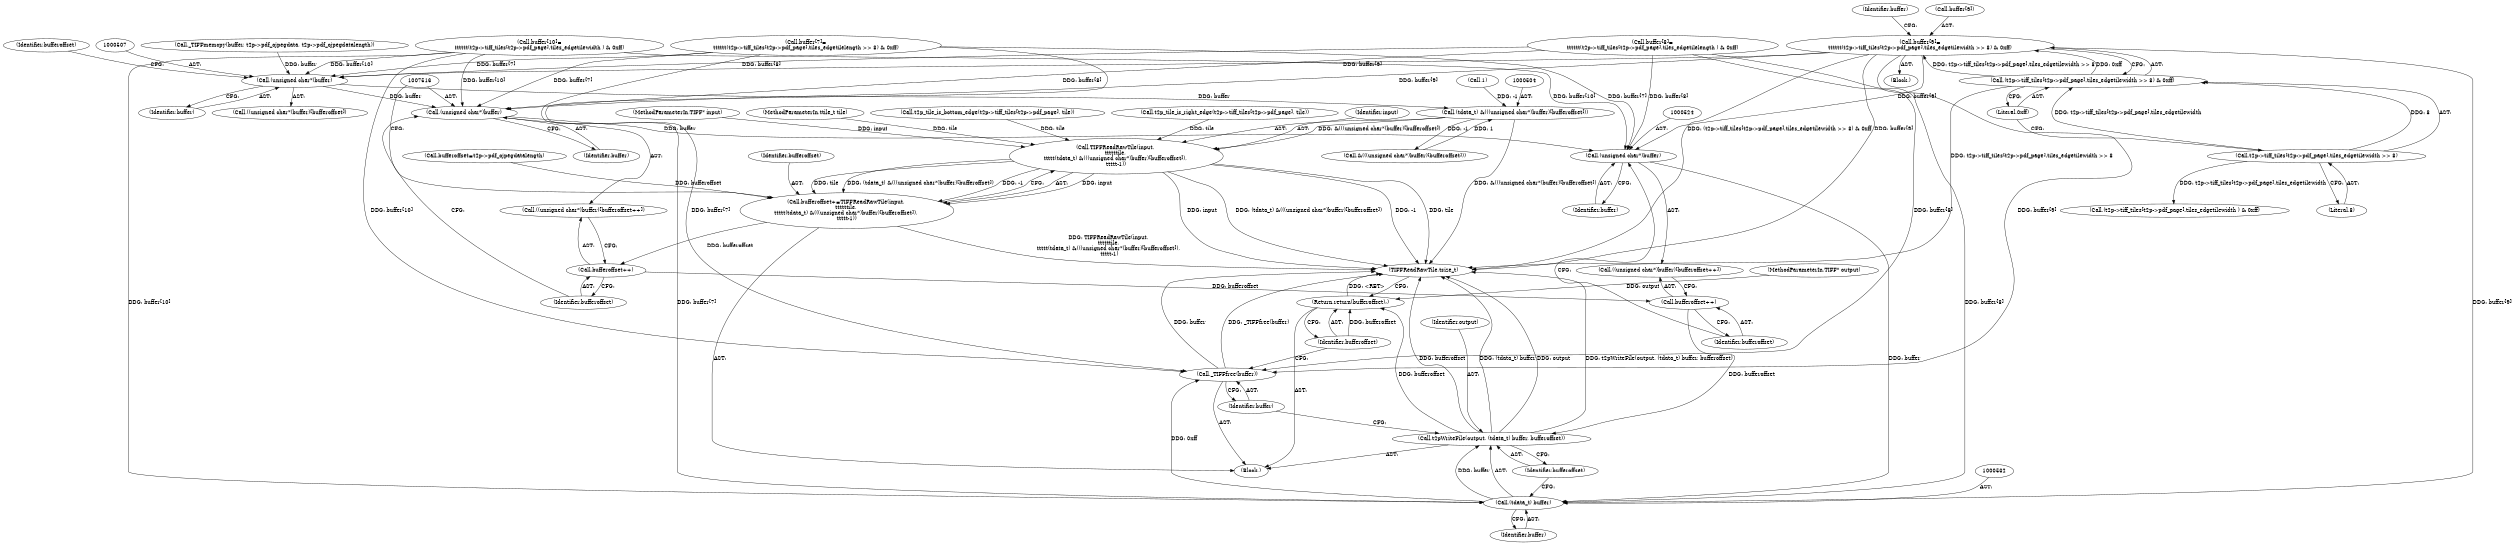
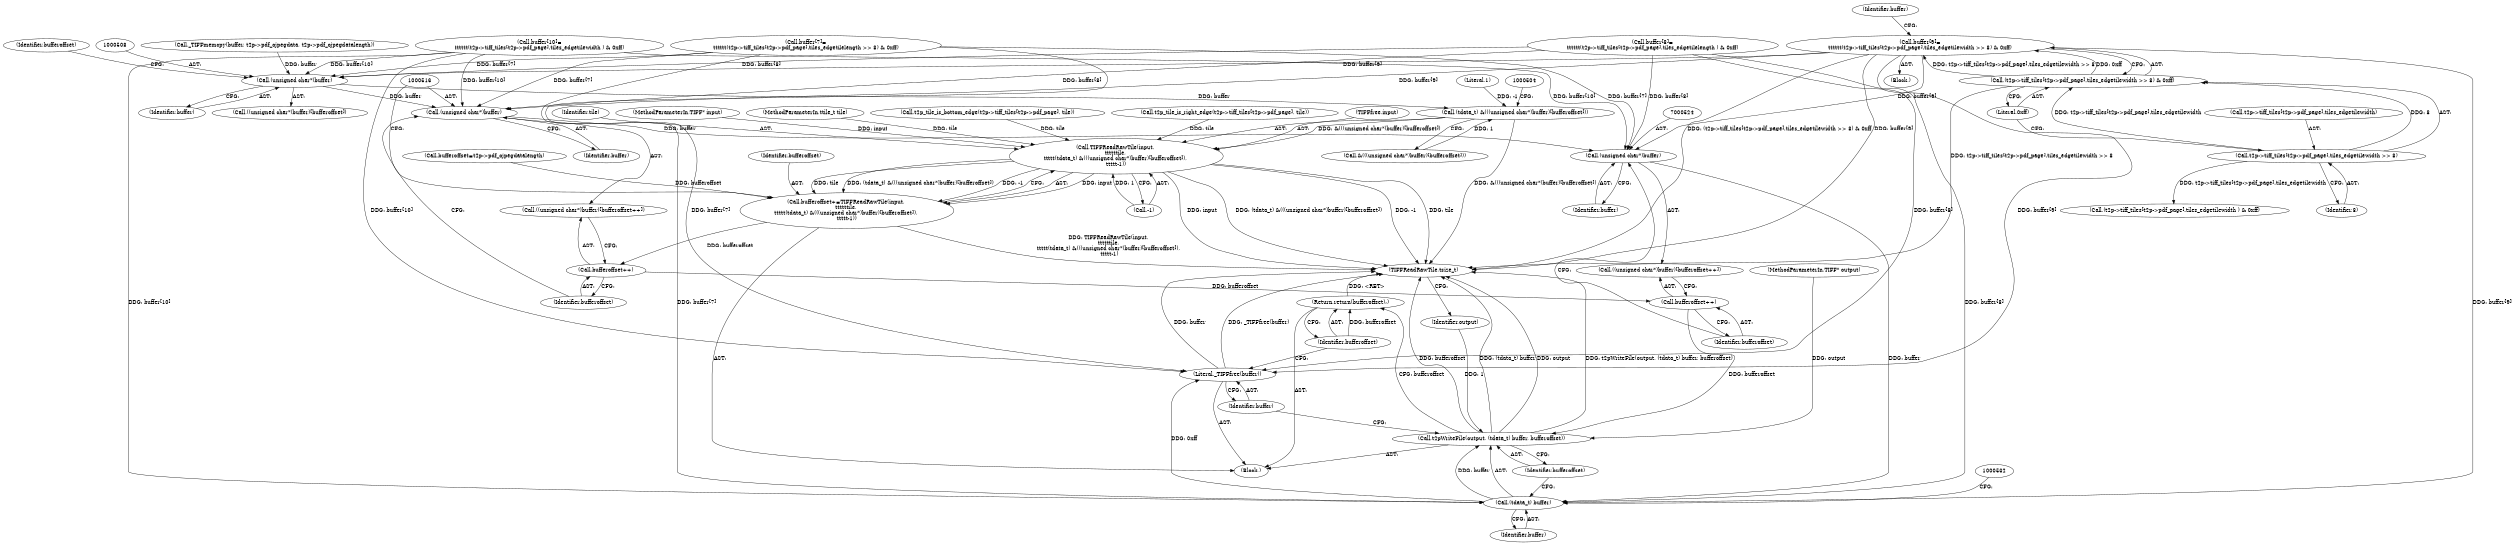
(1955, 10) -> none
(115, 45) -> (115, 45)
(420, 81) -> (420, 81)
(1478, 81) -> (1478, 81)
(1527, 97) -> (1527, 97)
none -> (581, 113)
(1377, 113) -> (1377, 113)
(1682, 113) -> (1682, 113)
none -> (2304, 113)
(1458, 129) -> (1458, 129)
none -> (1144, 211)
(2342, 211) -> (2342, 211)
(1391, 286) -> (1437, 292)
(1575, 287) -> (1771, 426)
(1227, 375) -> (1227, 375)
(1422, 375) -> (1422, 375)
(1474, 375) -> (1474, 375)
(1987, 487) -> (1987, 487)
